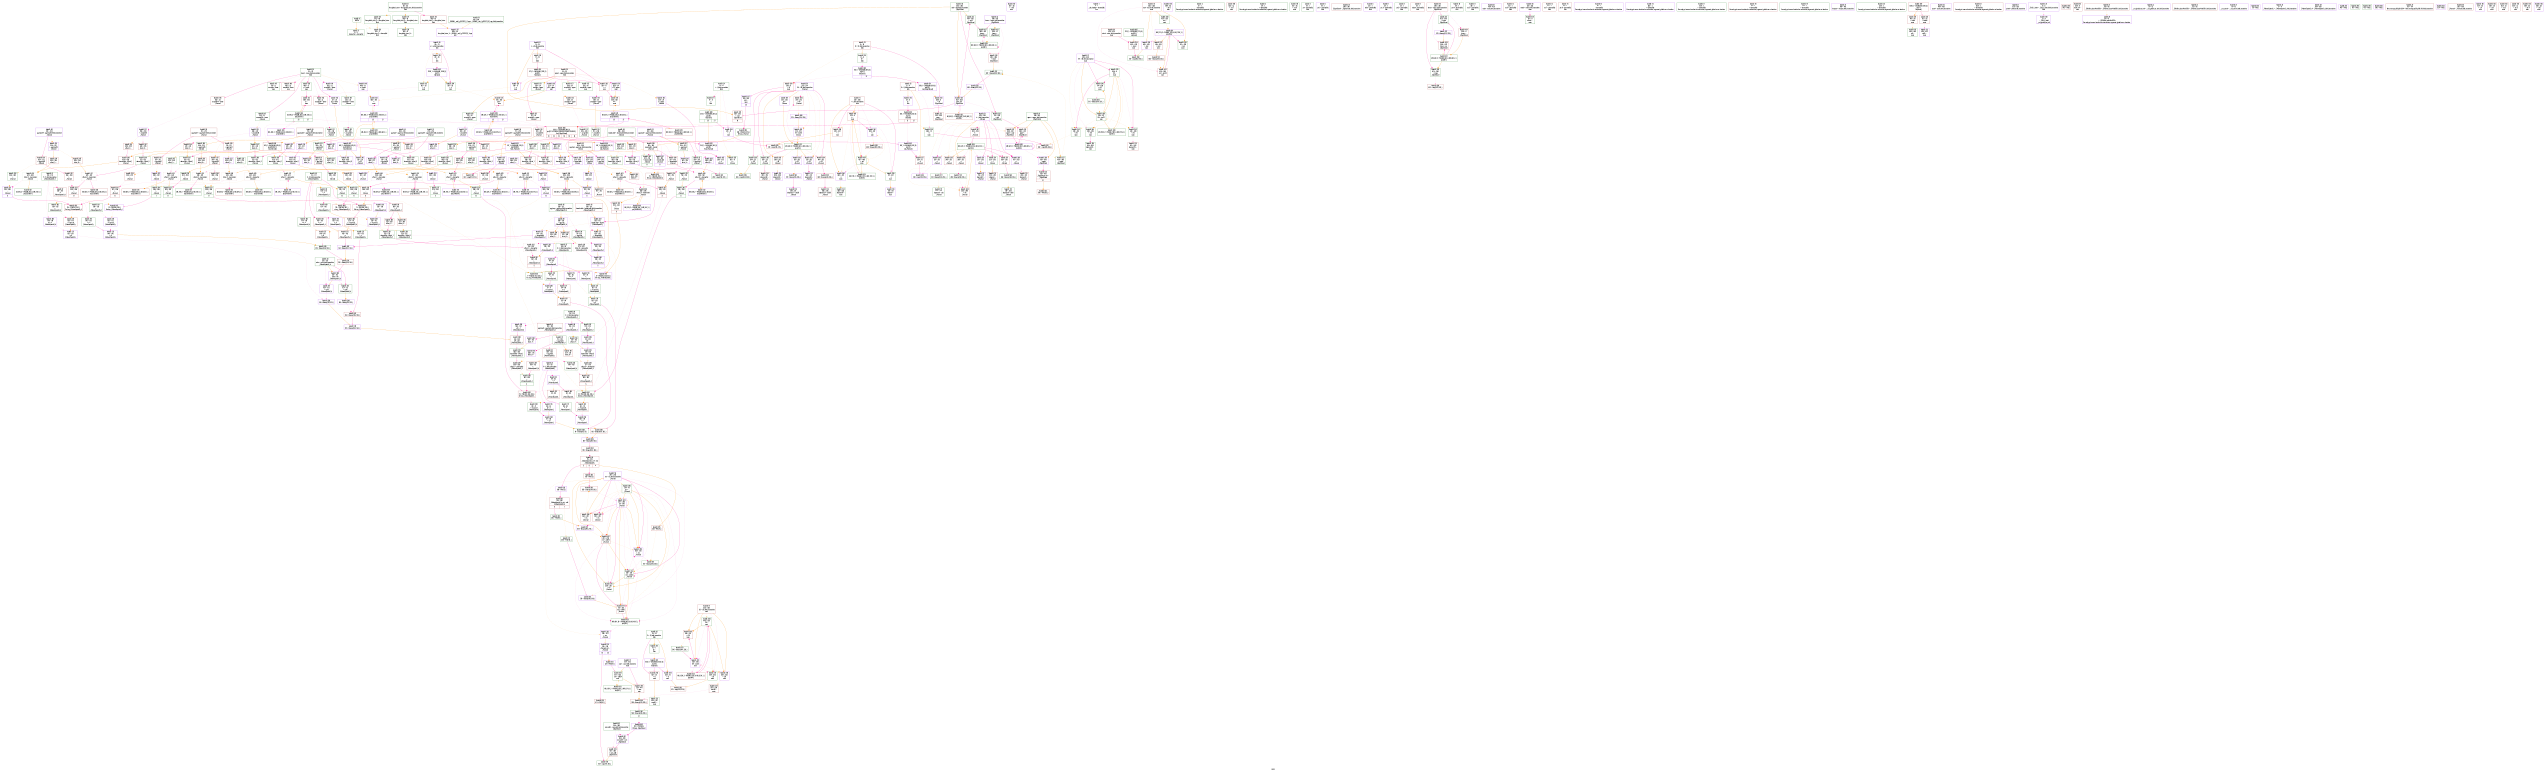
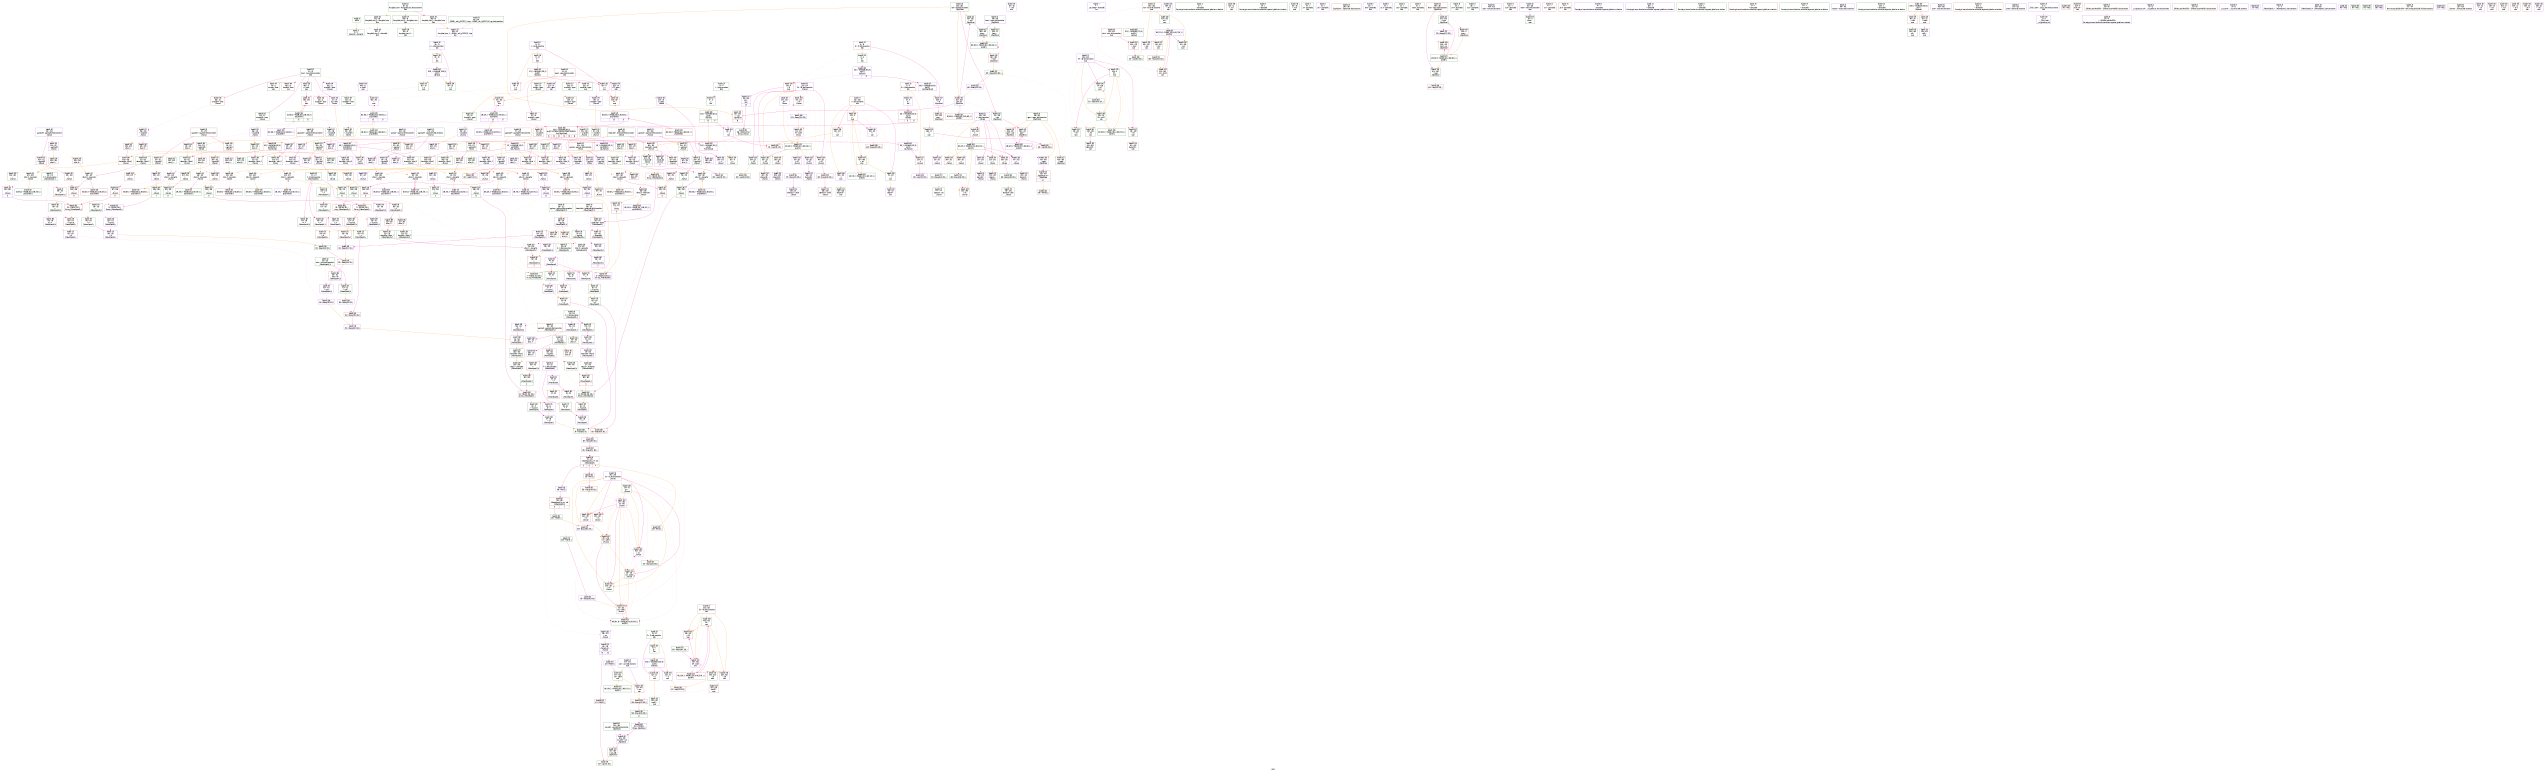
(407, 169) -> (427, 169)
